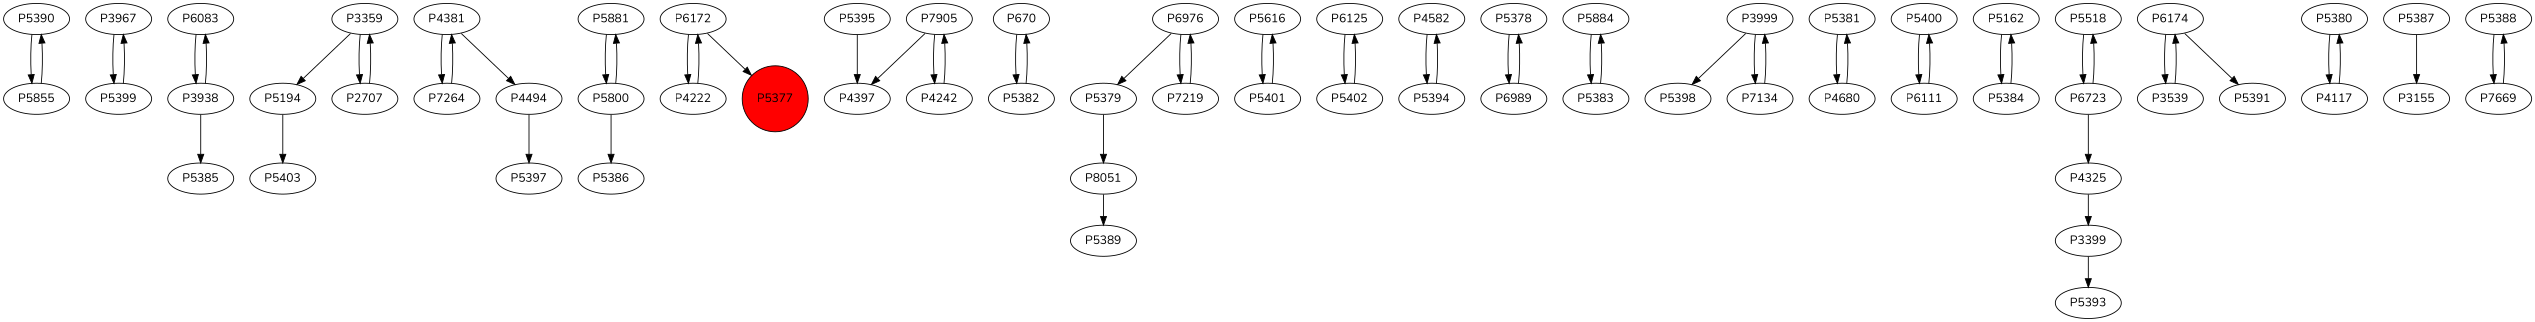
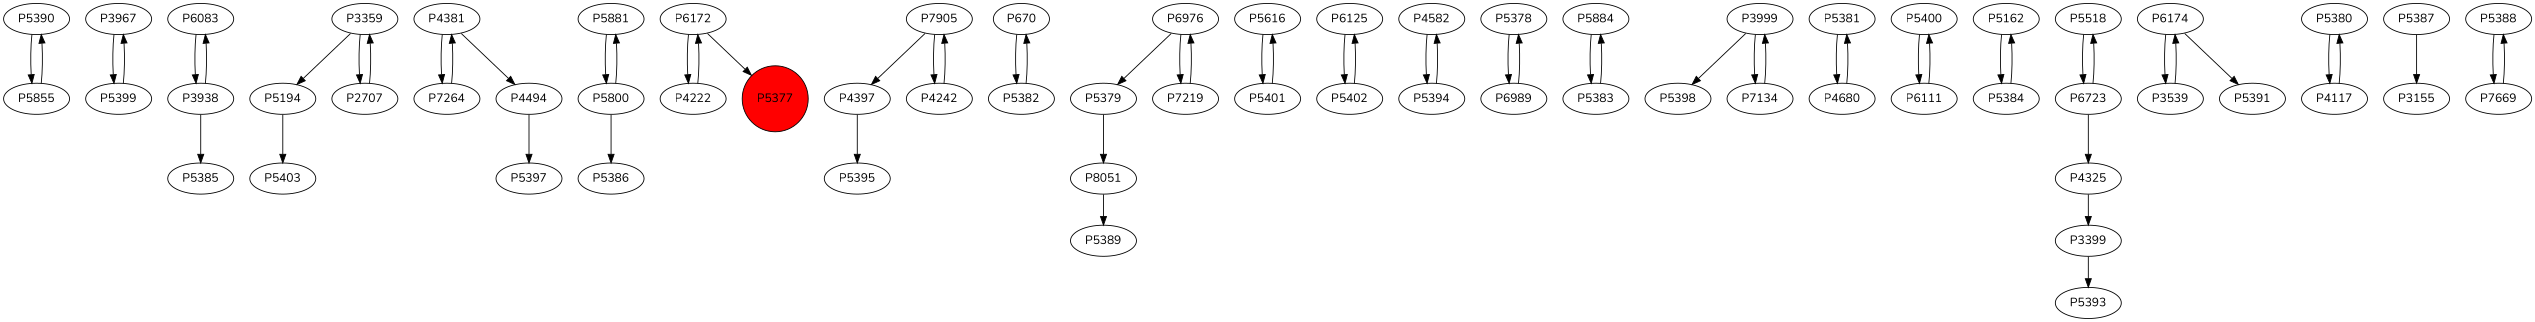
(857, 55) -> (857, 134)
